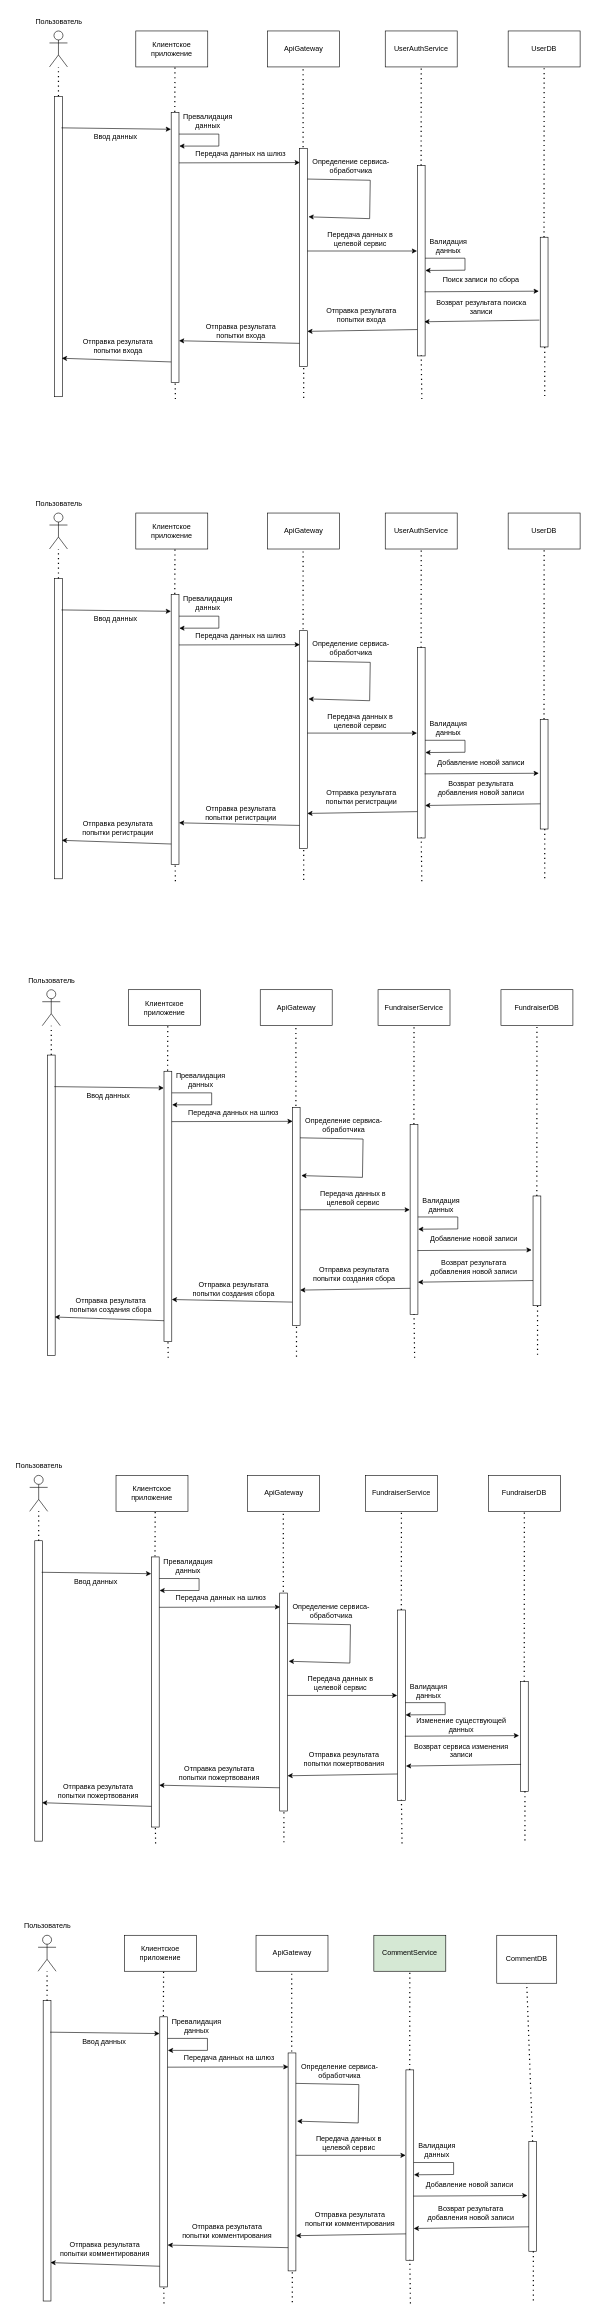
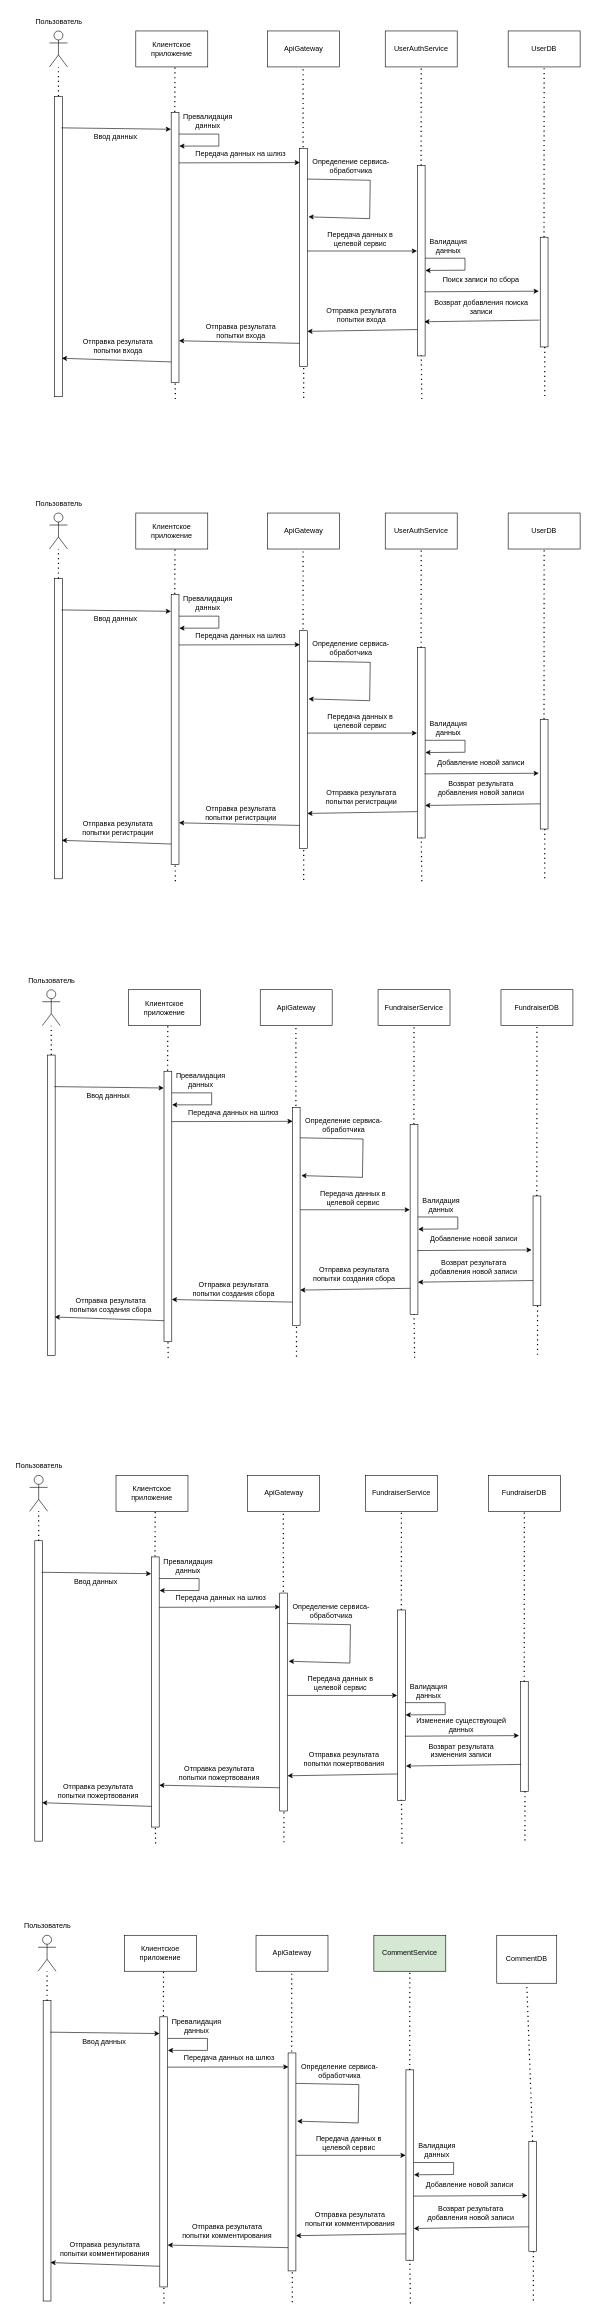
(482, 307) -> (482, 307)
(462, 1751) -> (462, 1751)
